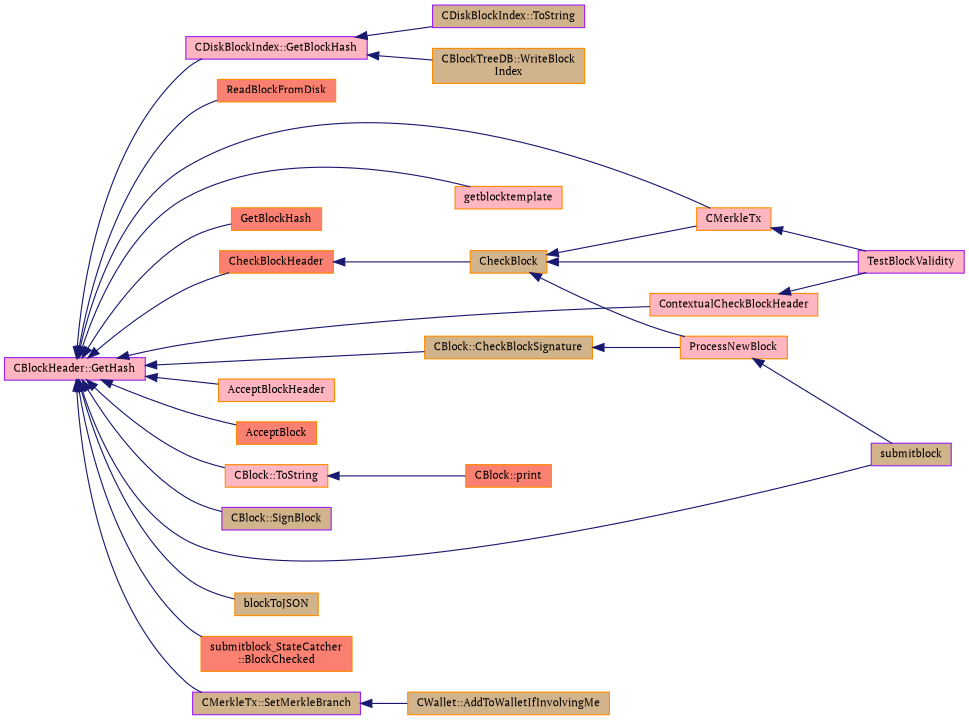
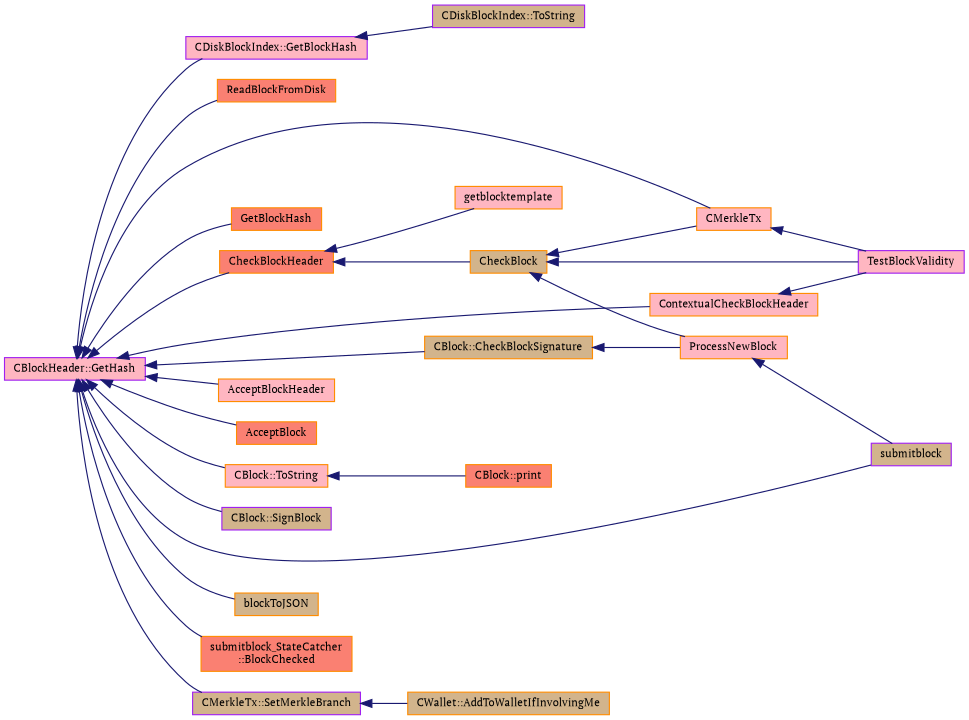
(509, 66) -> none
(235, 179) -> (406, 230)
